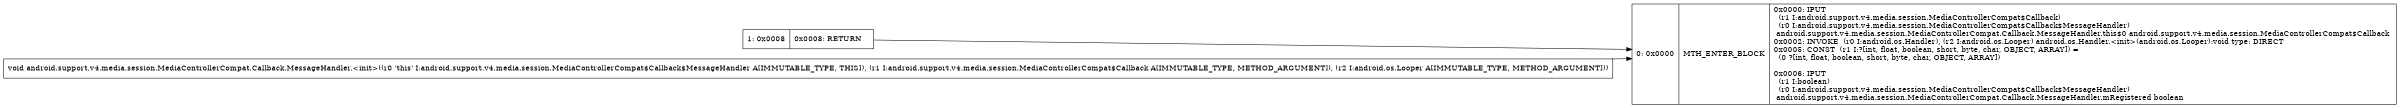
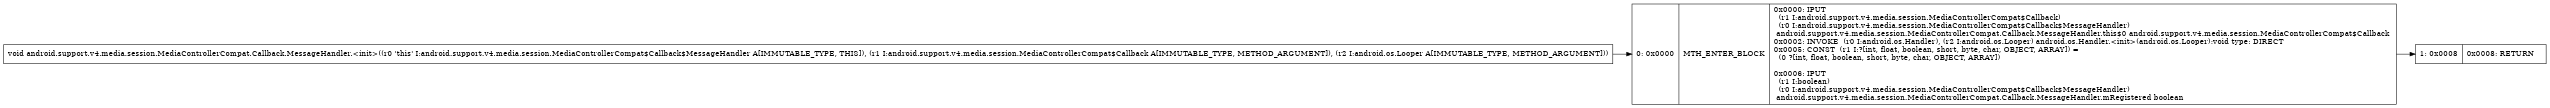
(1250, 45) -> (2403, 54)
